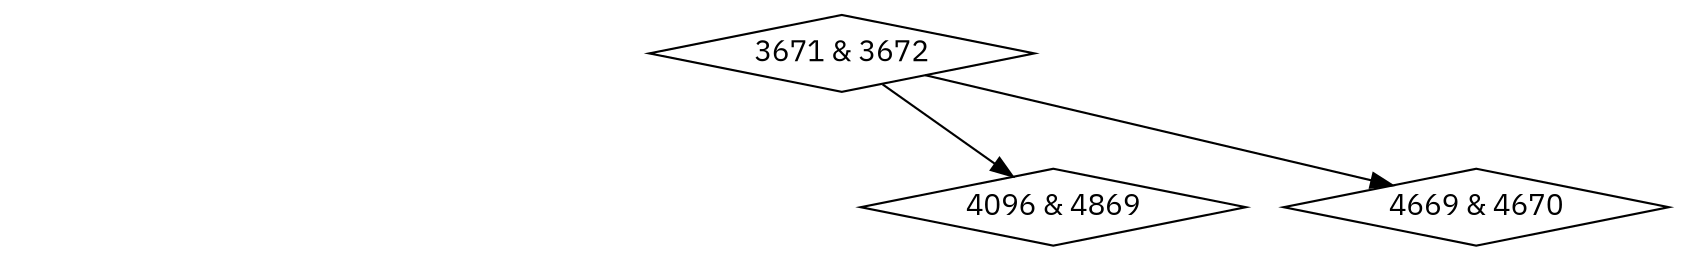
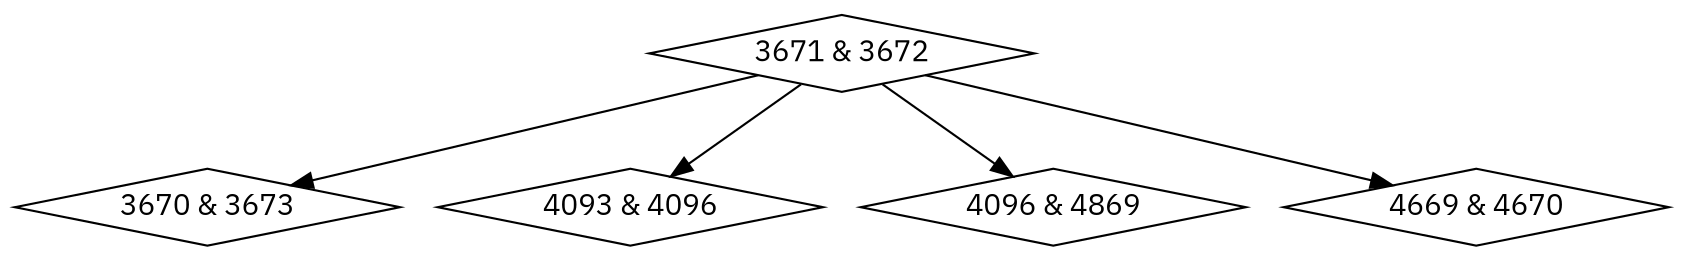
none -> (207, 207)
none -> (630, 207)
